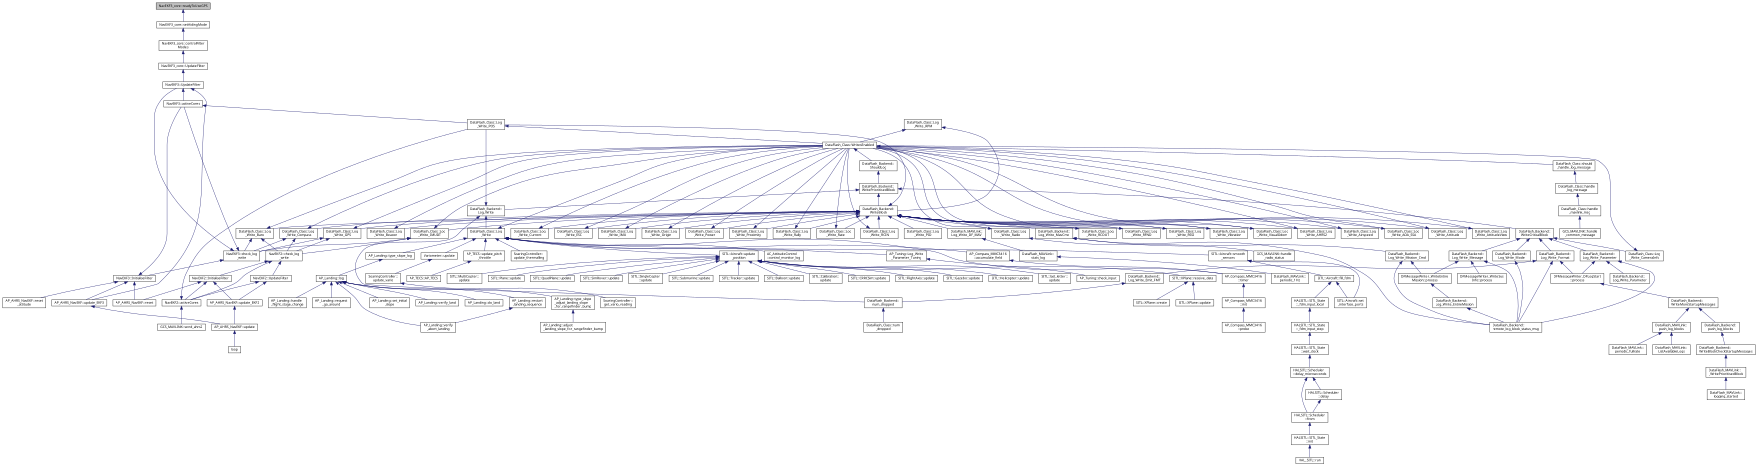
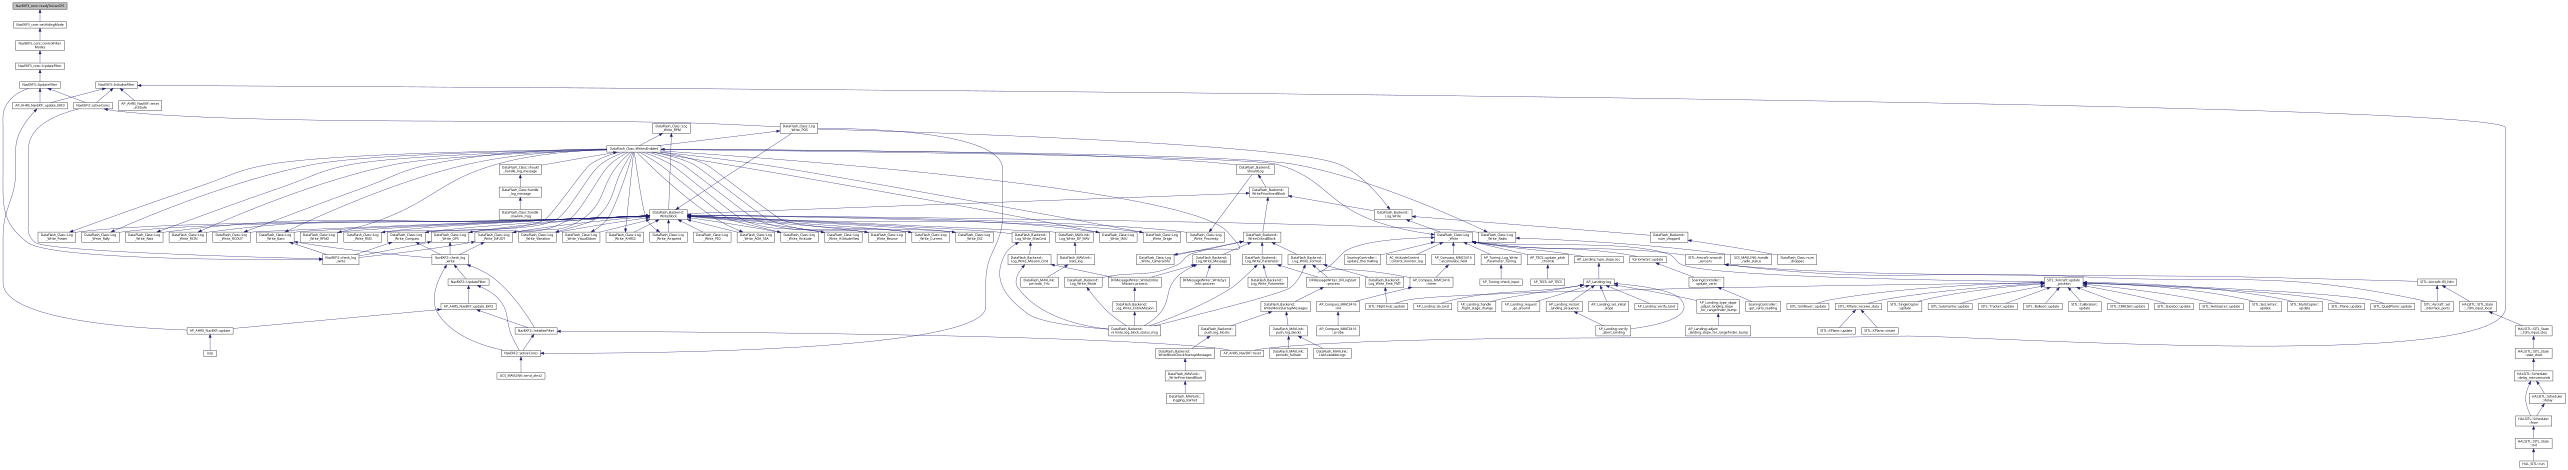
(801, 187) -> (1232, 202)
(1580, 233) -> none
(184, 268) -> none
(225, 293) -> (504, 319)
(1012, 296) -> (1386, 297)
